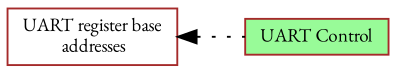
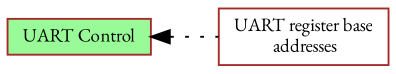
(221, 37) -> (194, 37)
